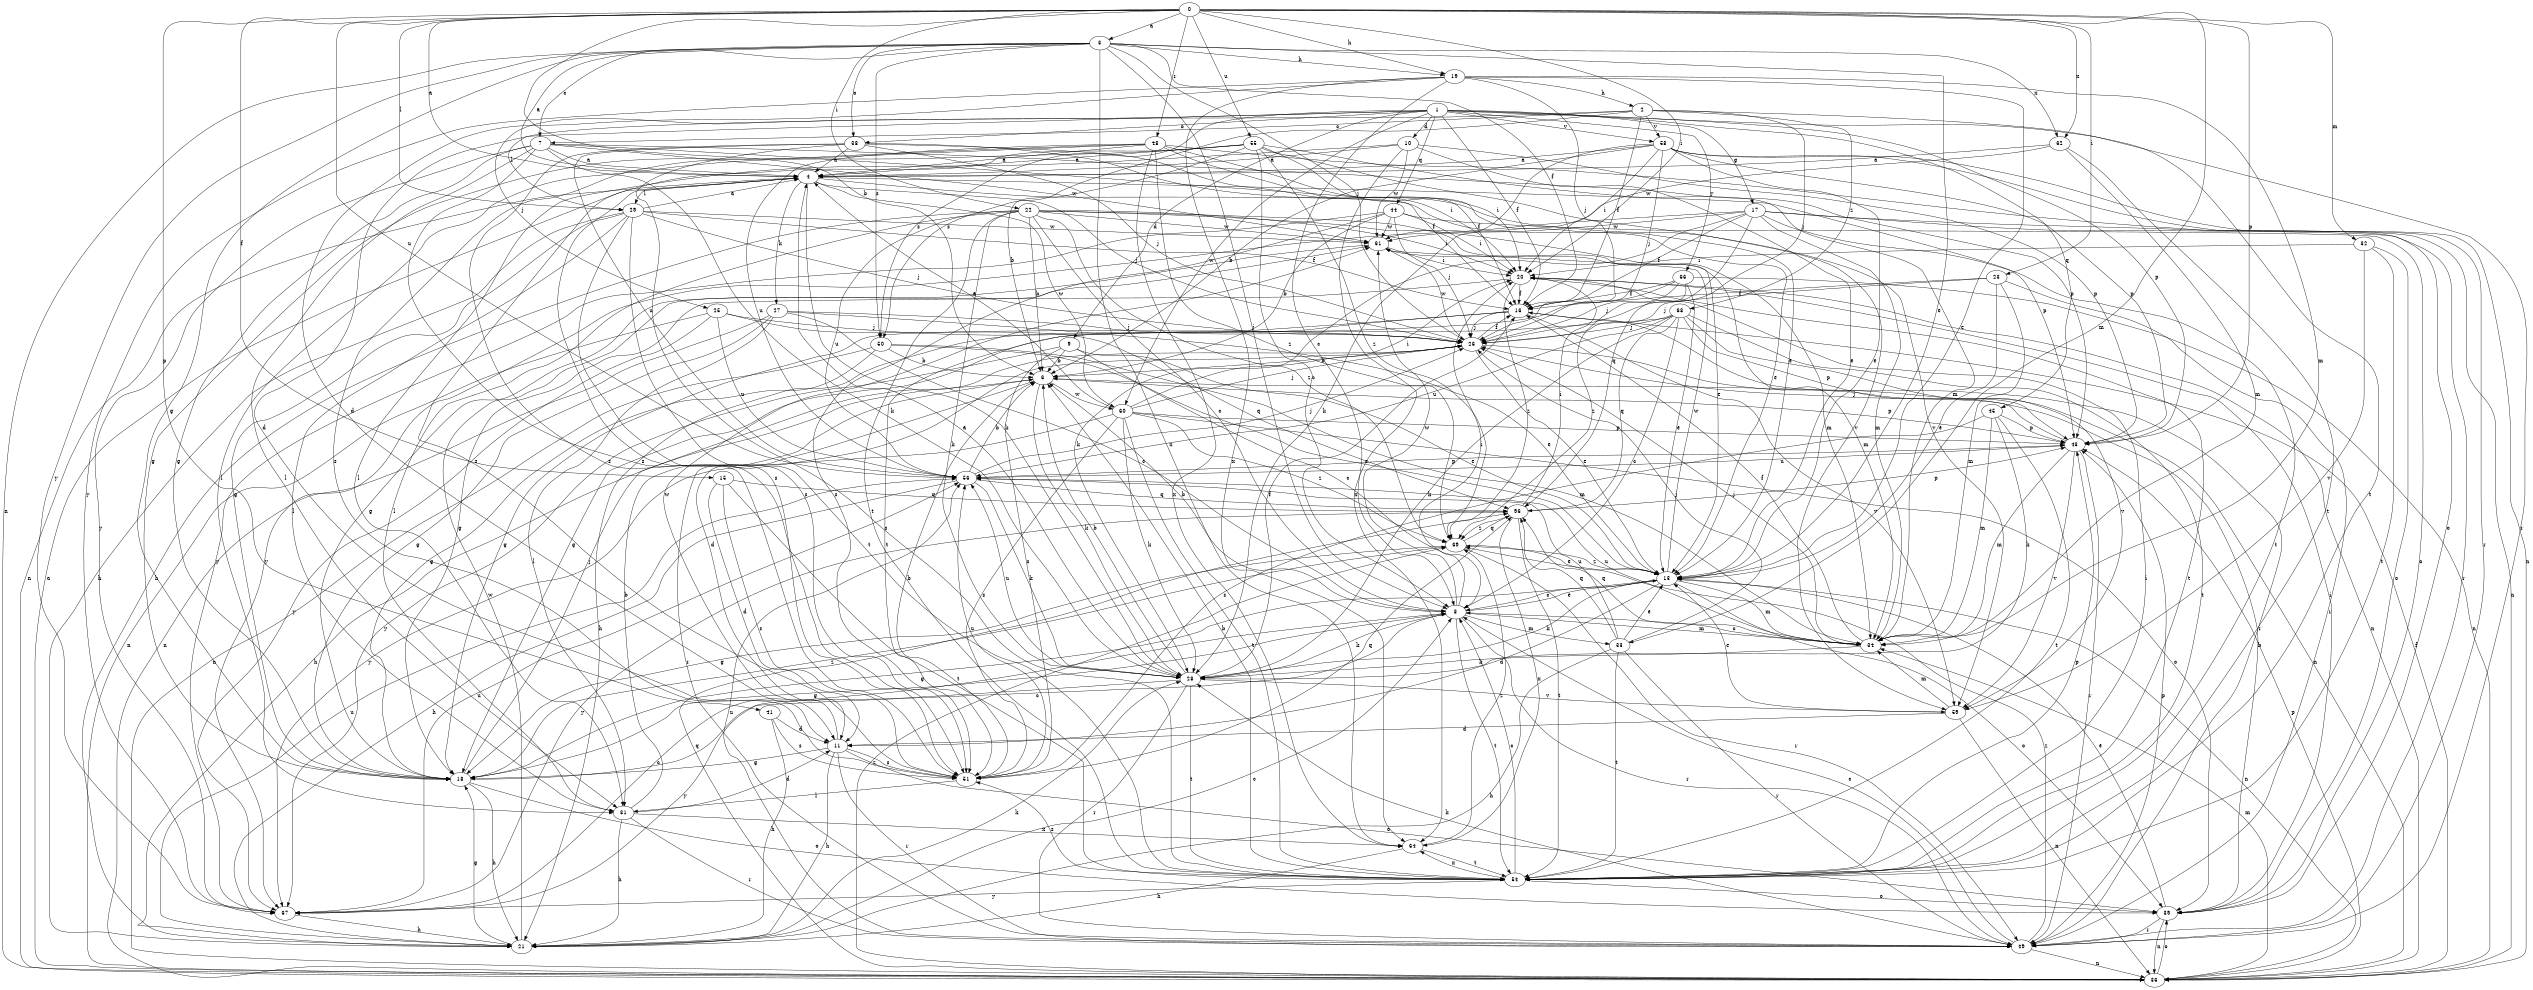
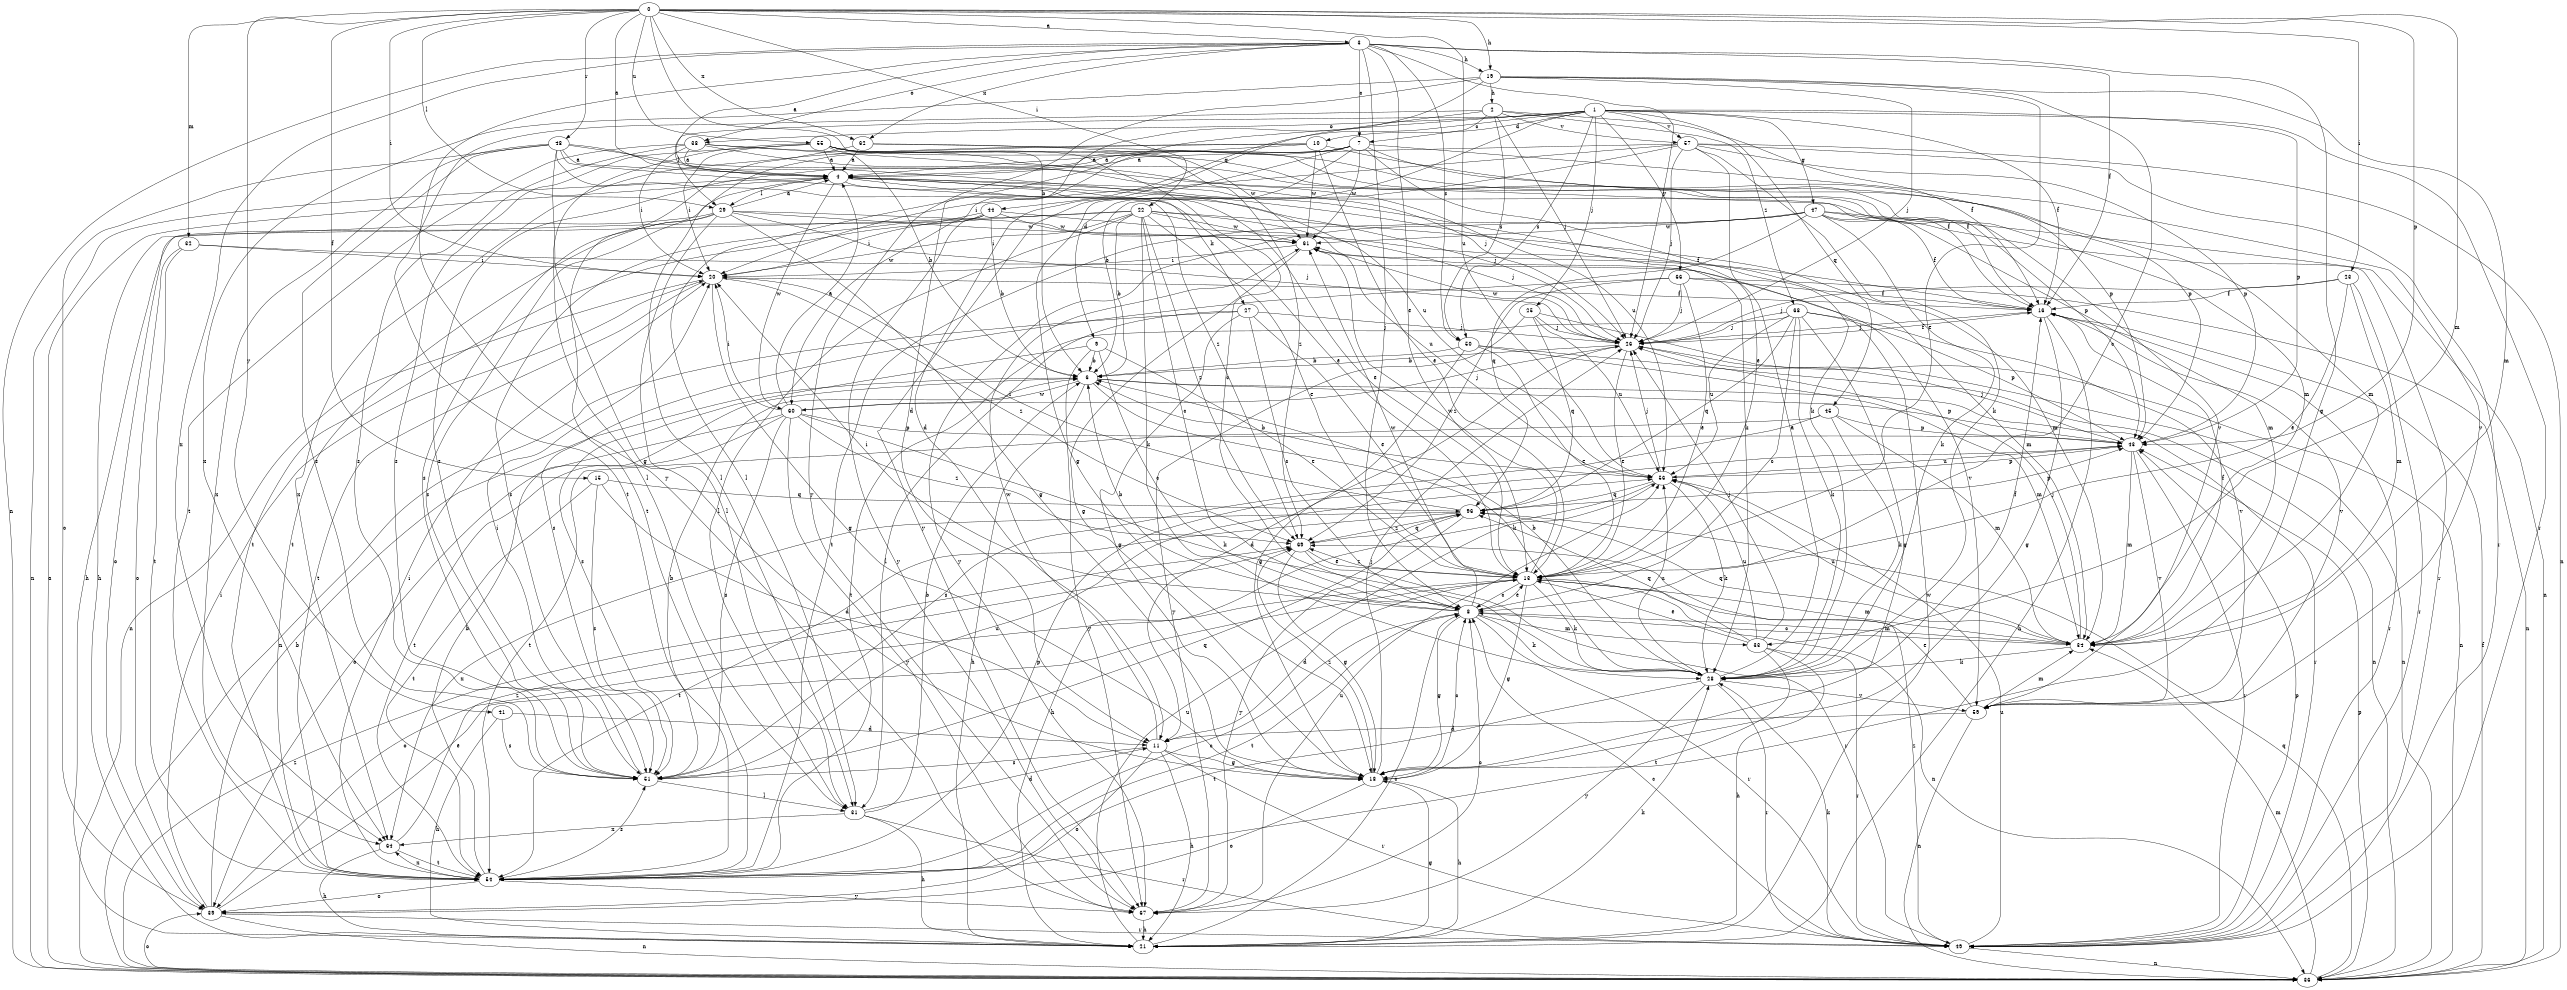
(1664, 144) -> (1688, 144)
(1755, 210) -> (1815, 210)
(165, 361) -> (249, 361)
none -> (490, 505)
